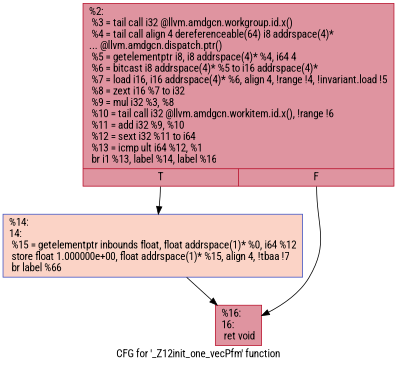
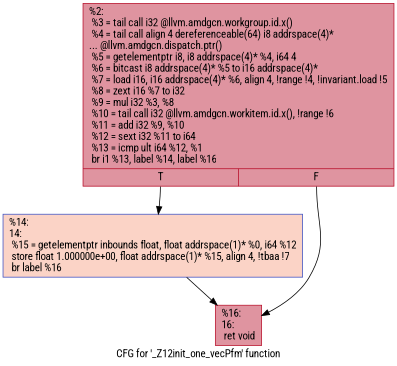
(36, 268) -> (36, 268)
